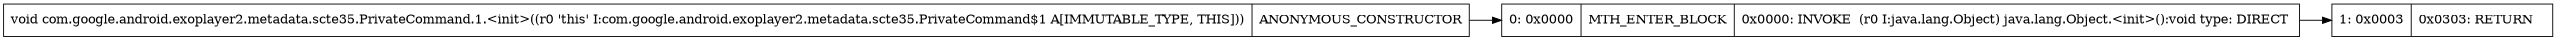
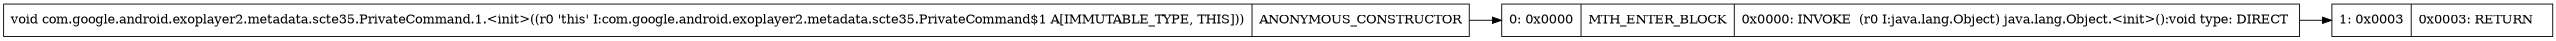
(2482, 20) -> (2482, 20)
